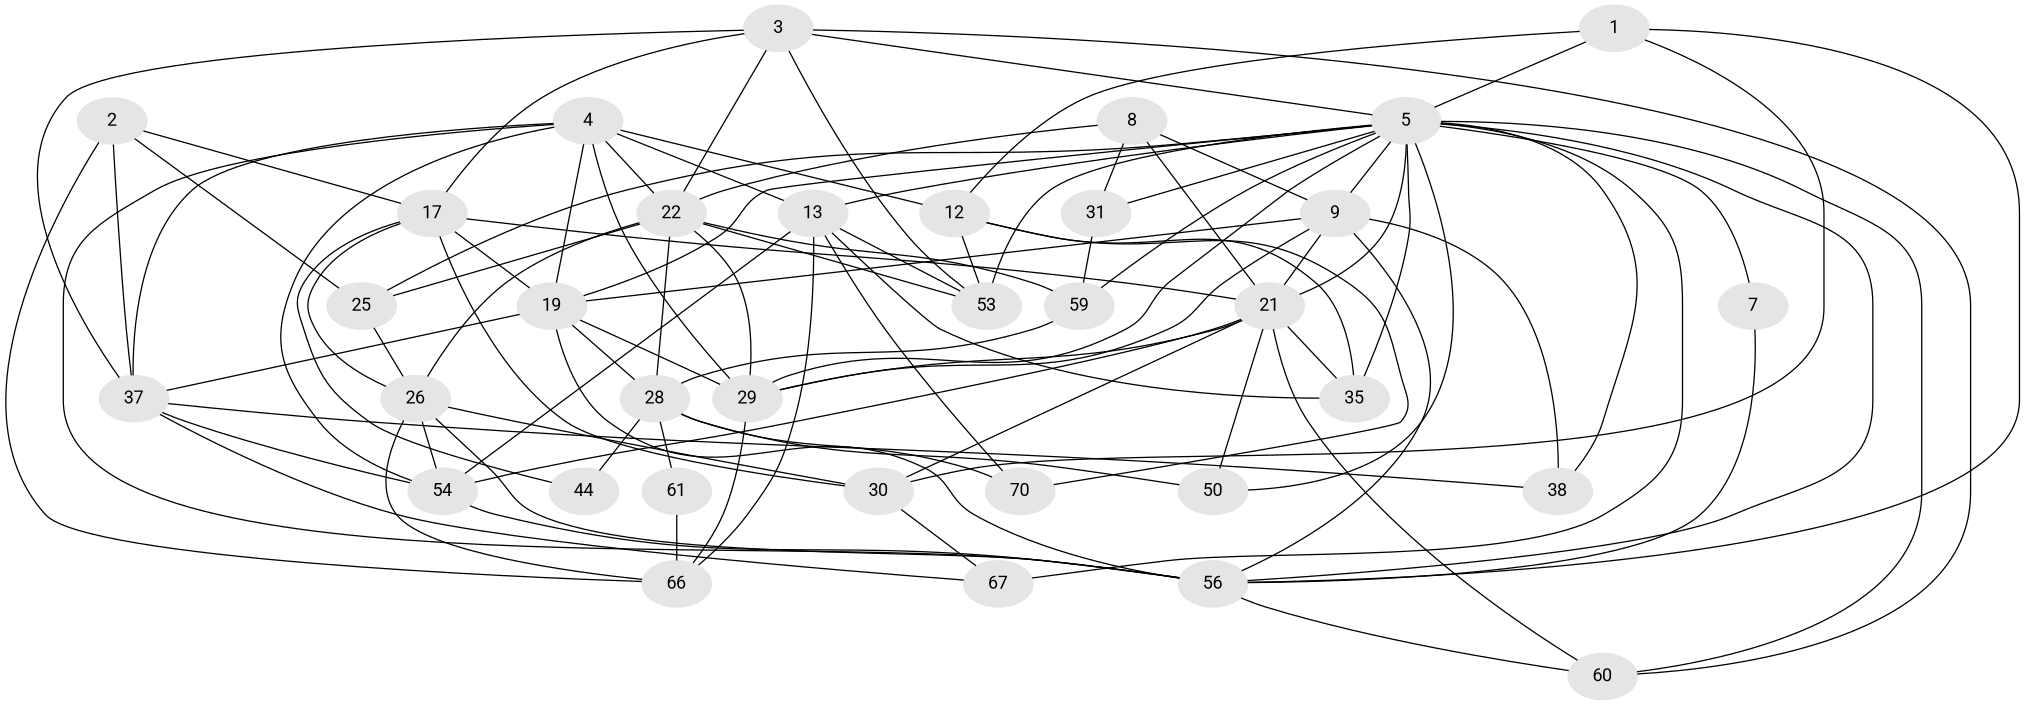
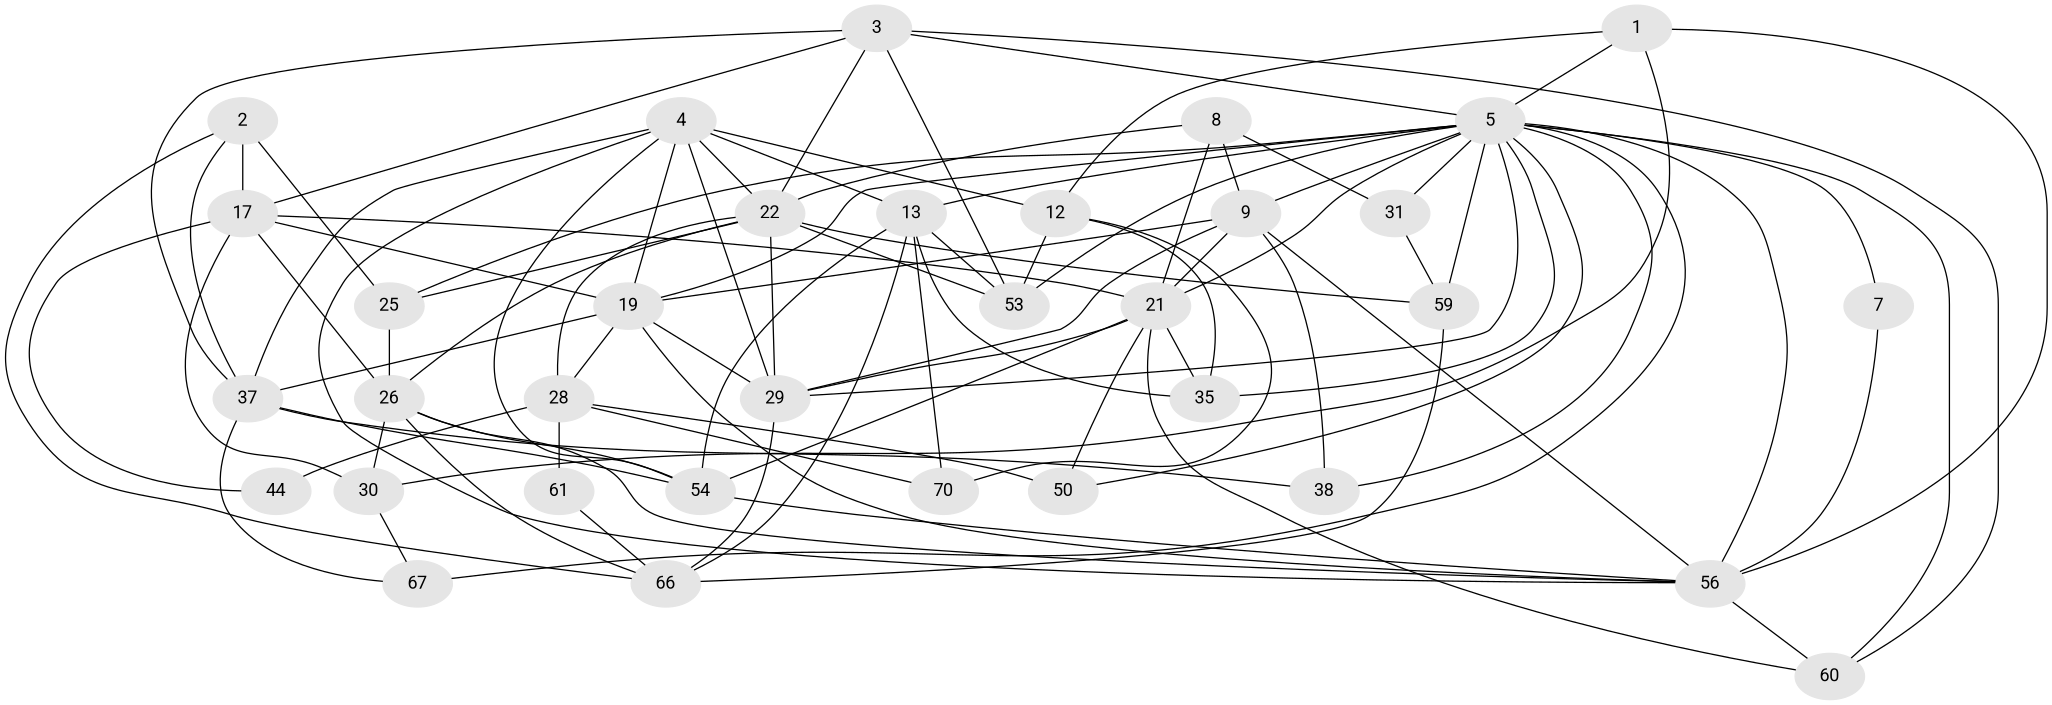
(867, 352) -> (1140, 555)
(1074, 399) -> none
